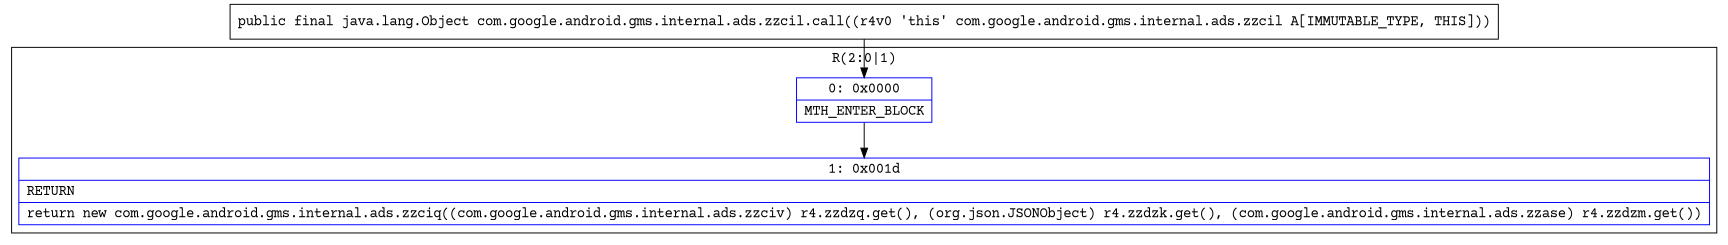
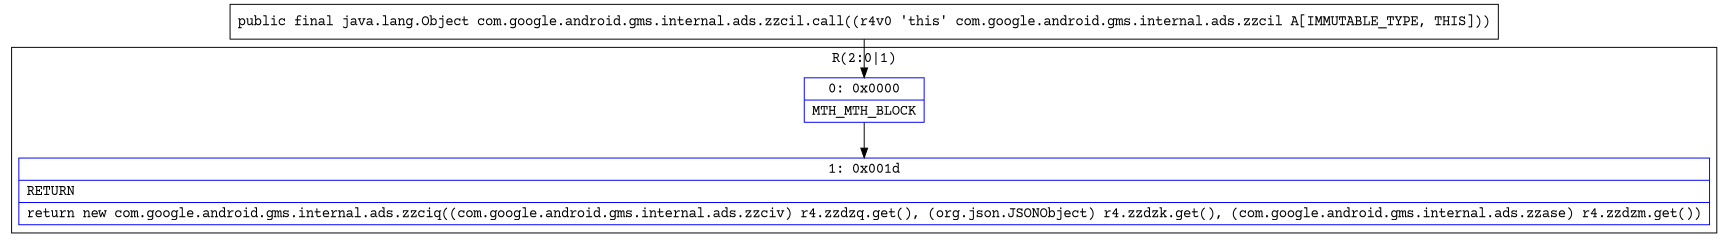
(864, 111) -> (864, 111)
